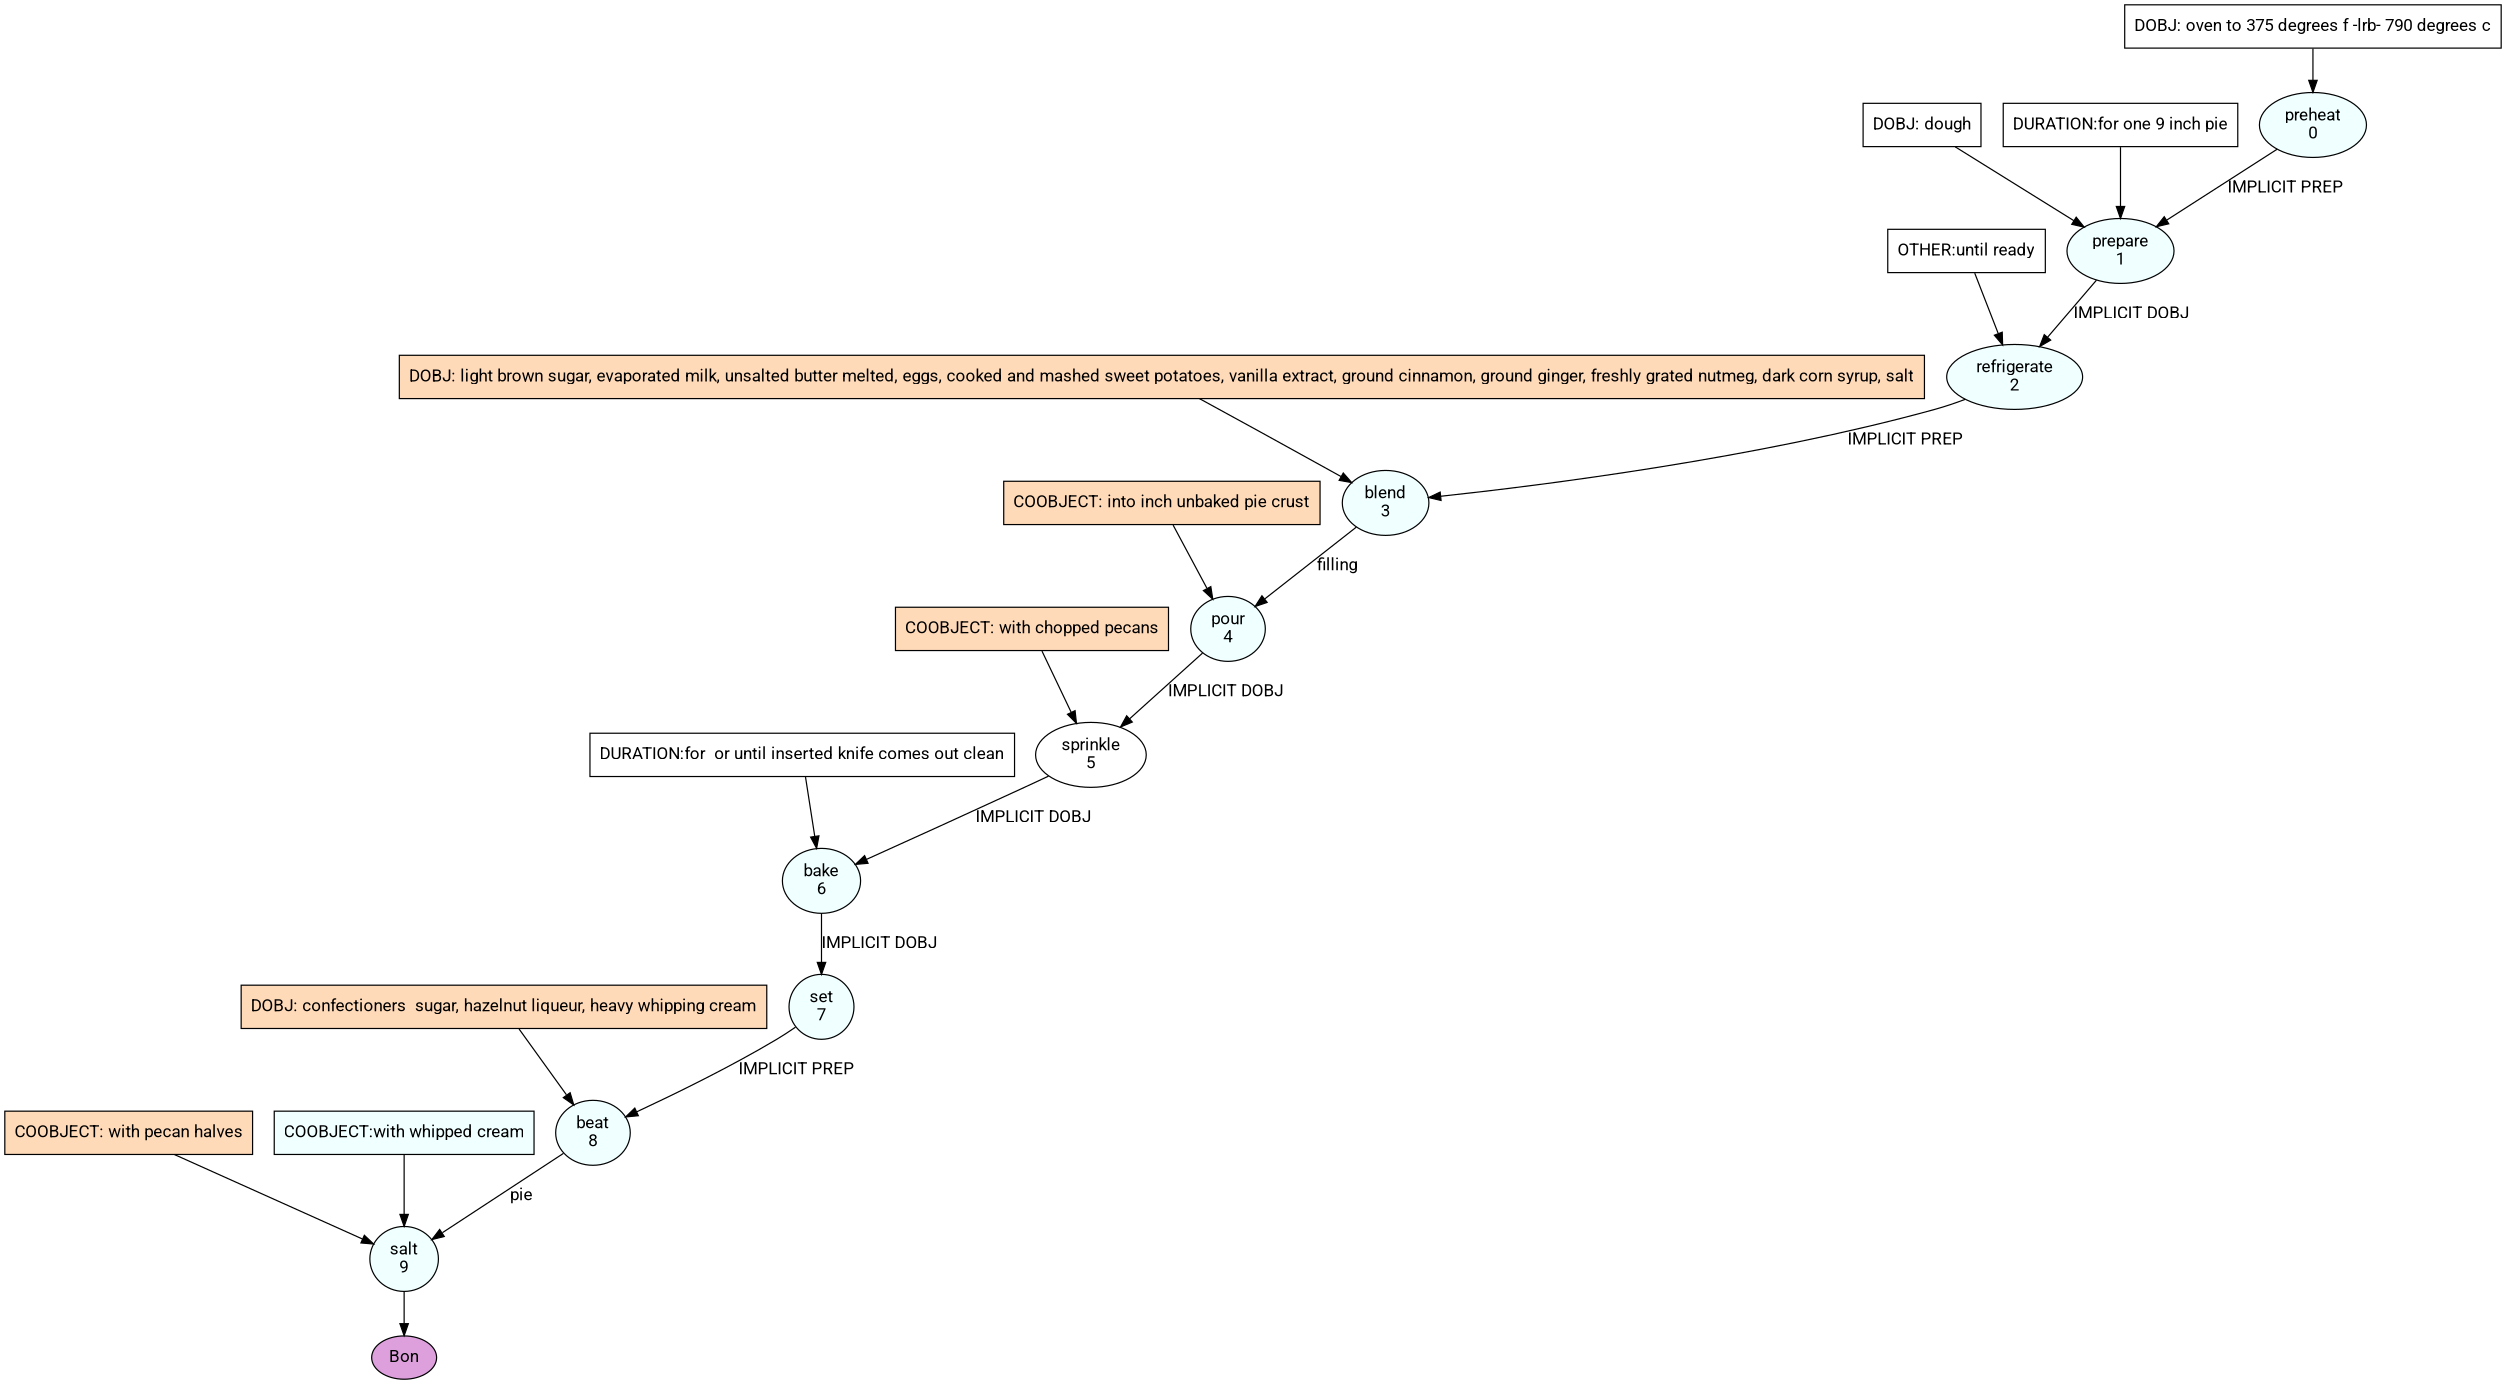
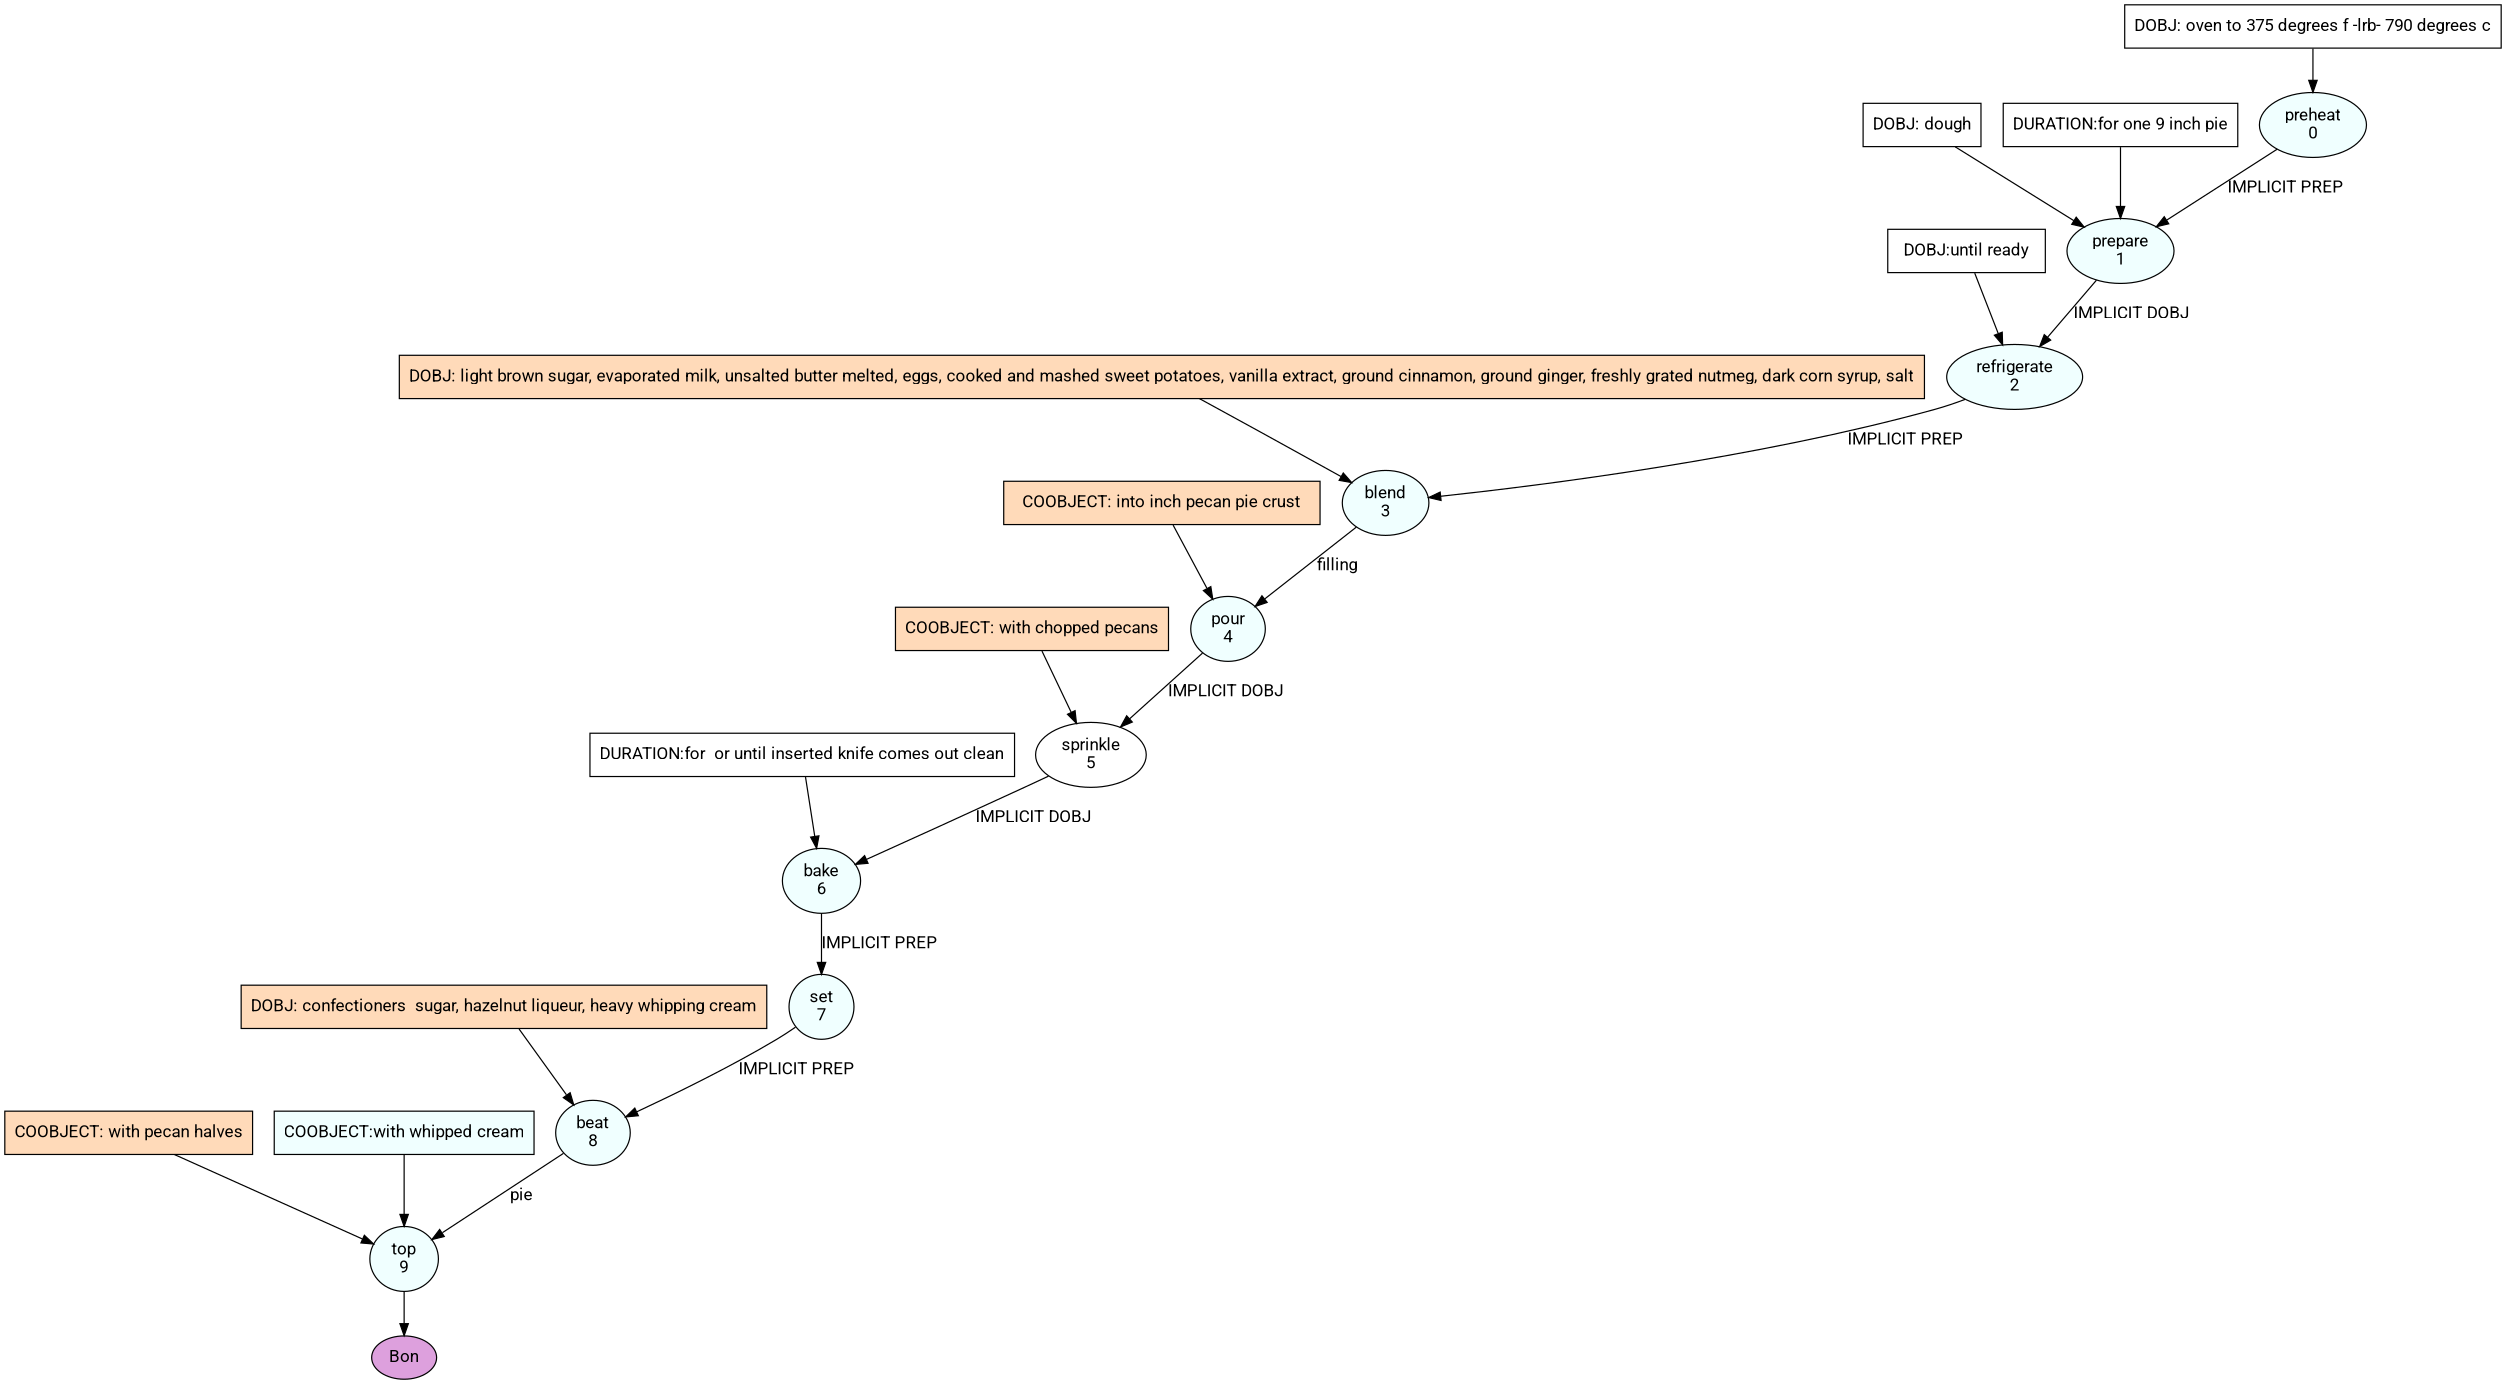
(1967, 251) -> (1967, 251)
(1162, 503) -> (1162, 503)
(880, 944) -> (880, 944)
(404, 1259) -> (404, 1259)
